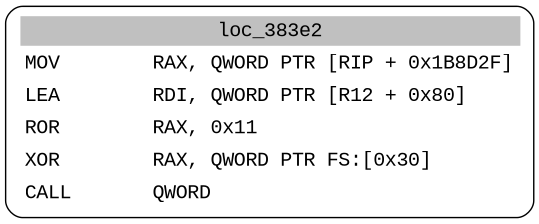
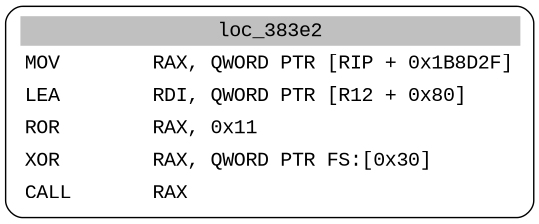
(118, 192) -> (106, 192)
